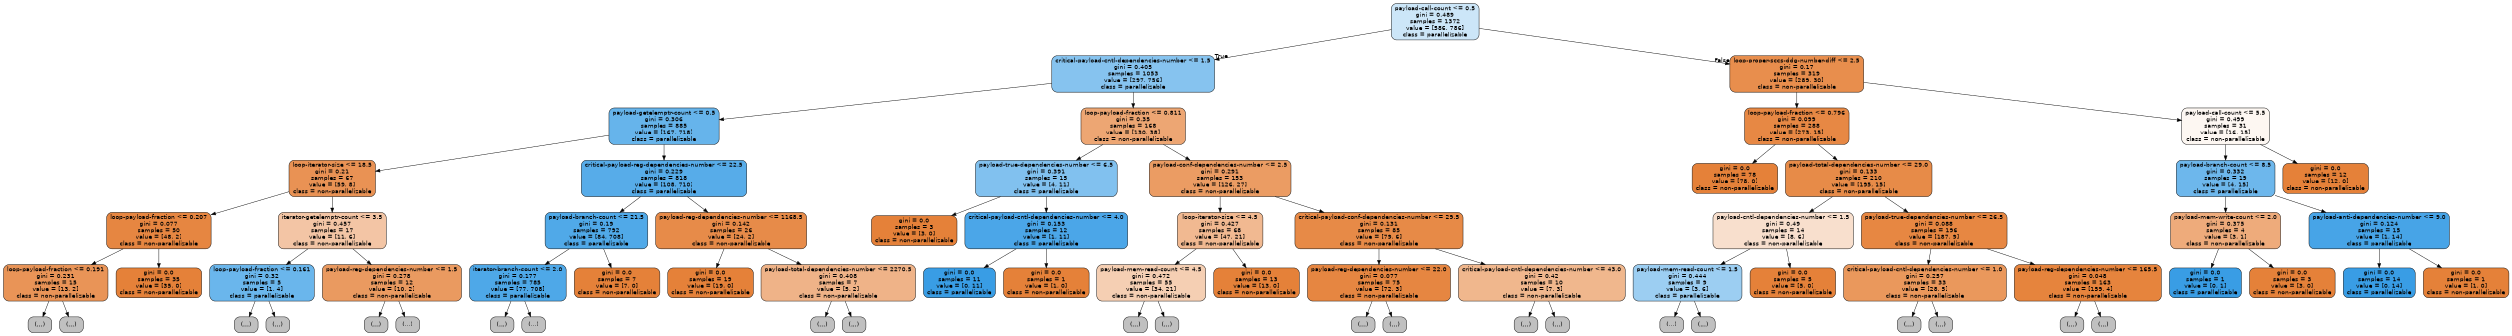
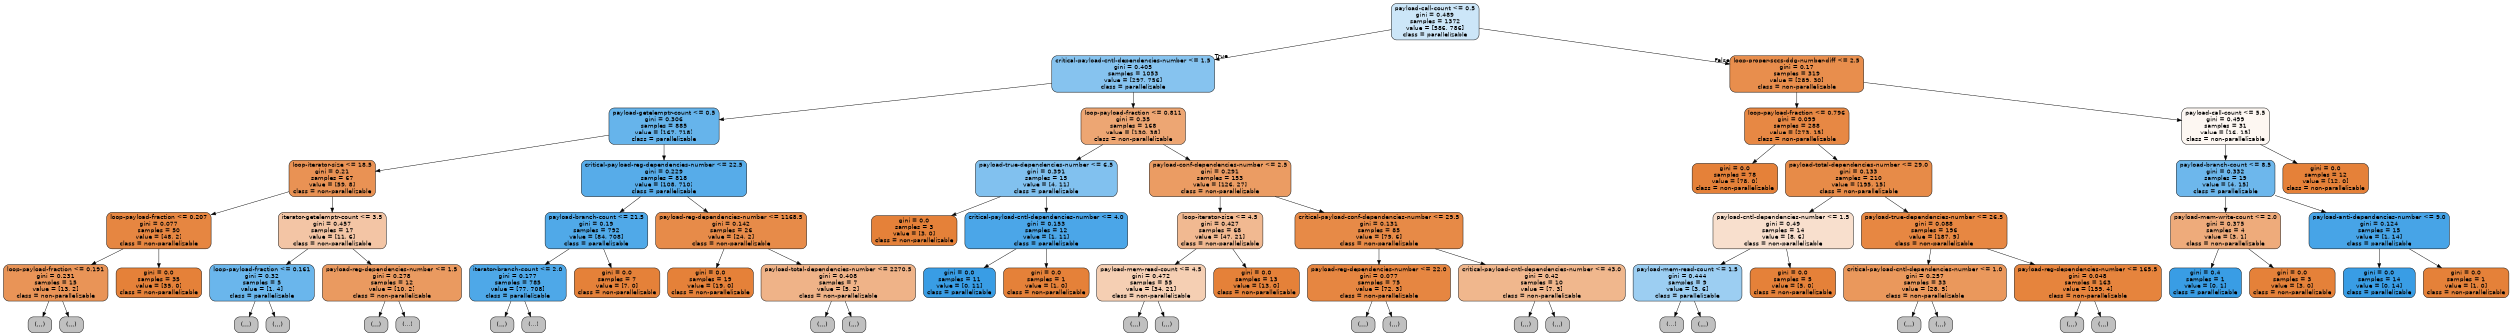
(2205, 283) -> (2205, 283)
